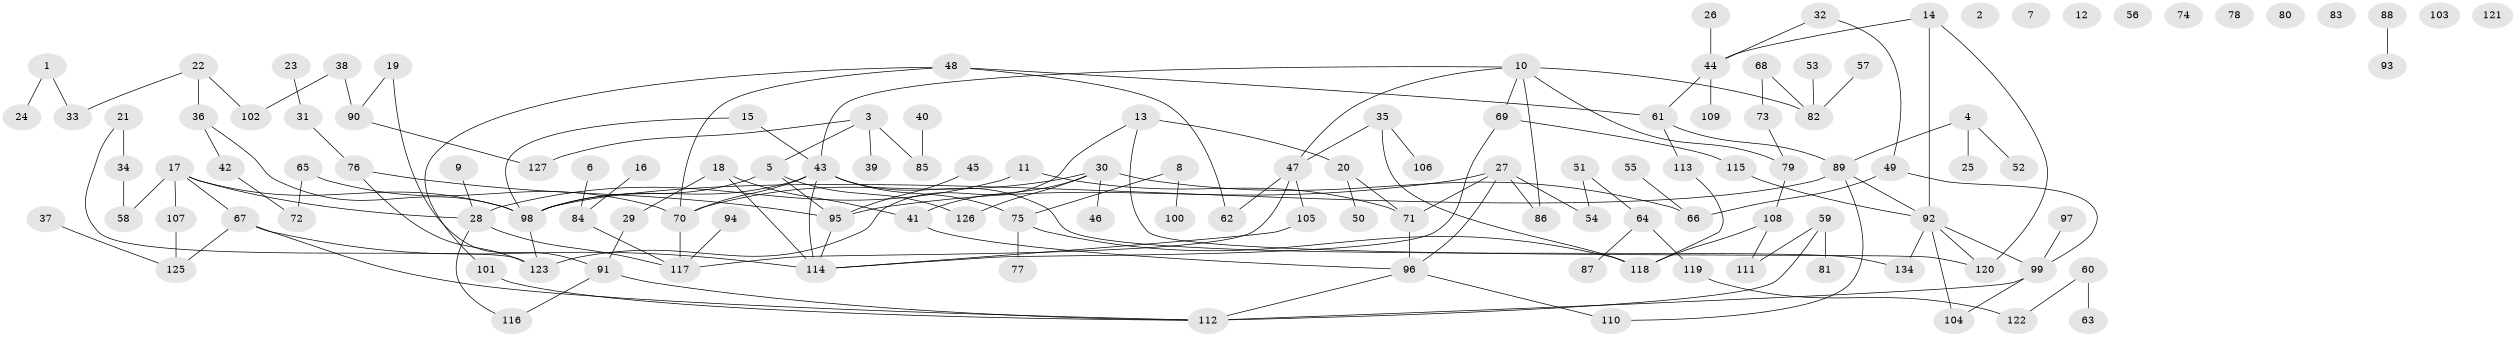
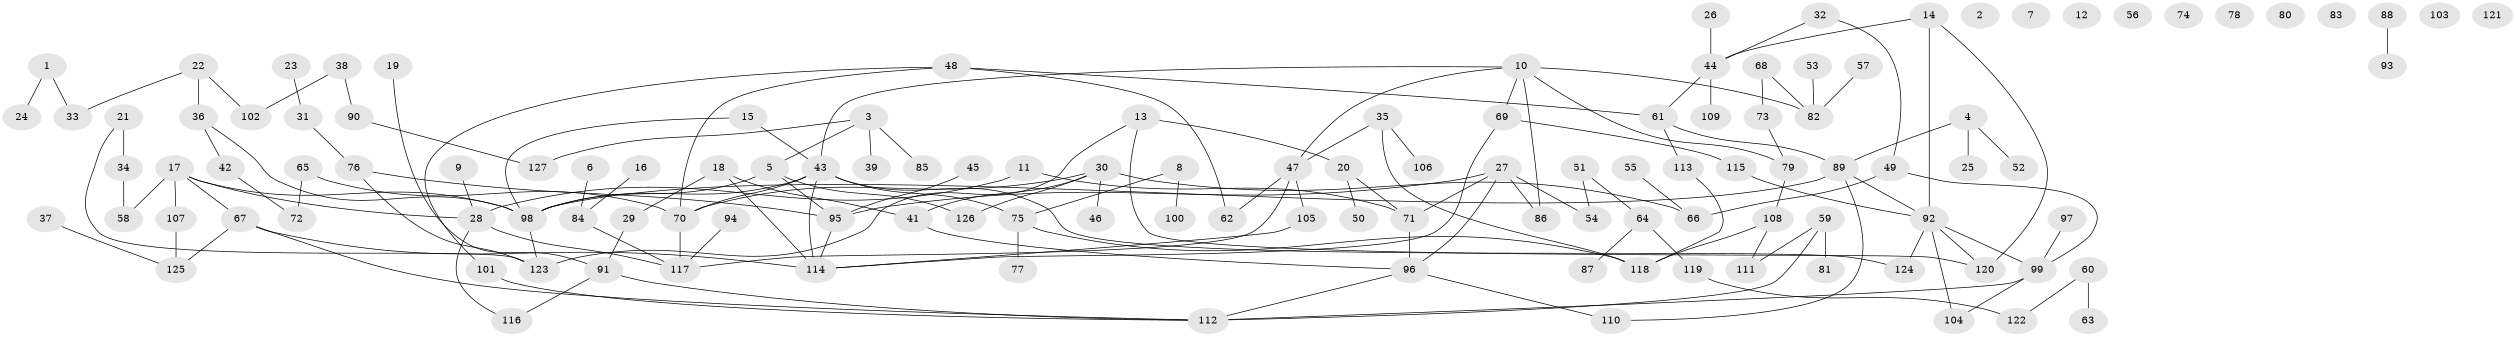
(374, 92) -> none
(923, 117) -> none
(1905, 270) -> (1905, 270)
